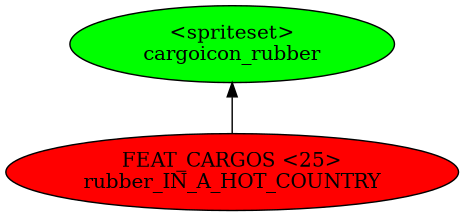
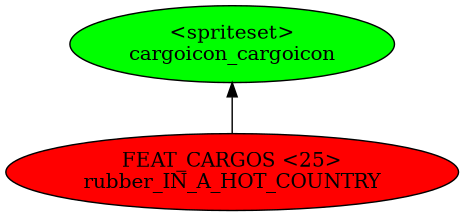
(232, 44) -> (232, 44)
